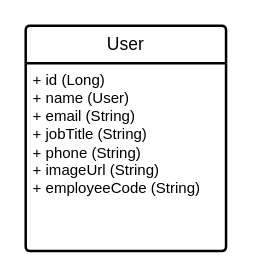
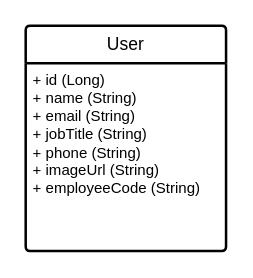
(122, 135) -> (122, 135)
